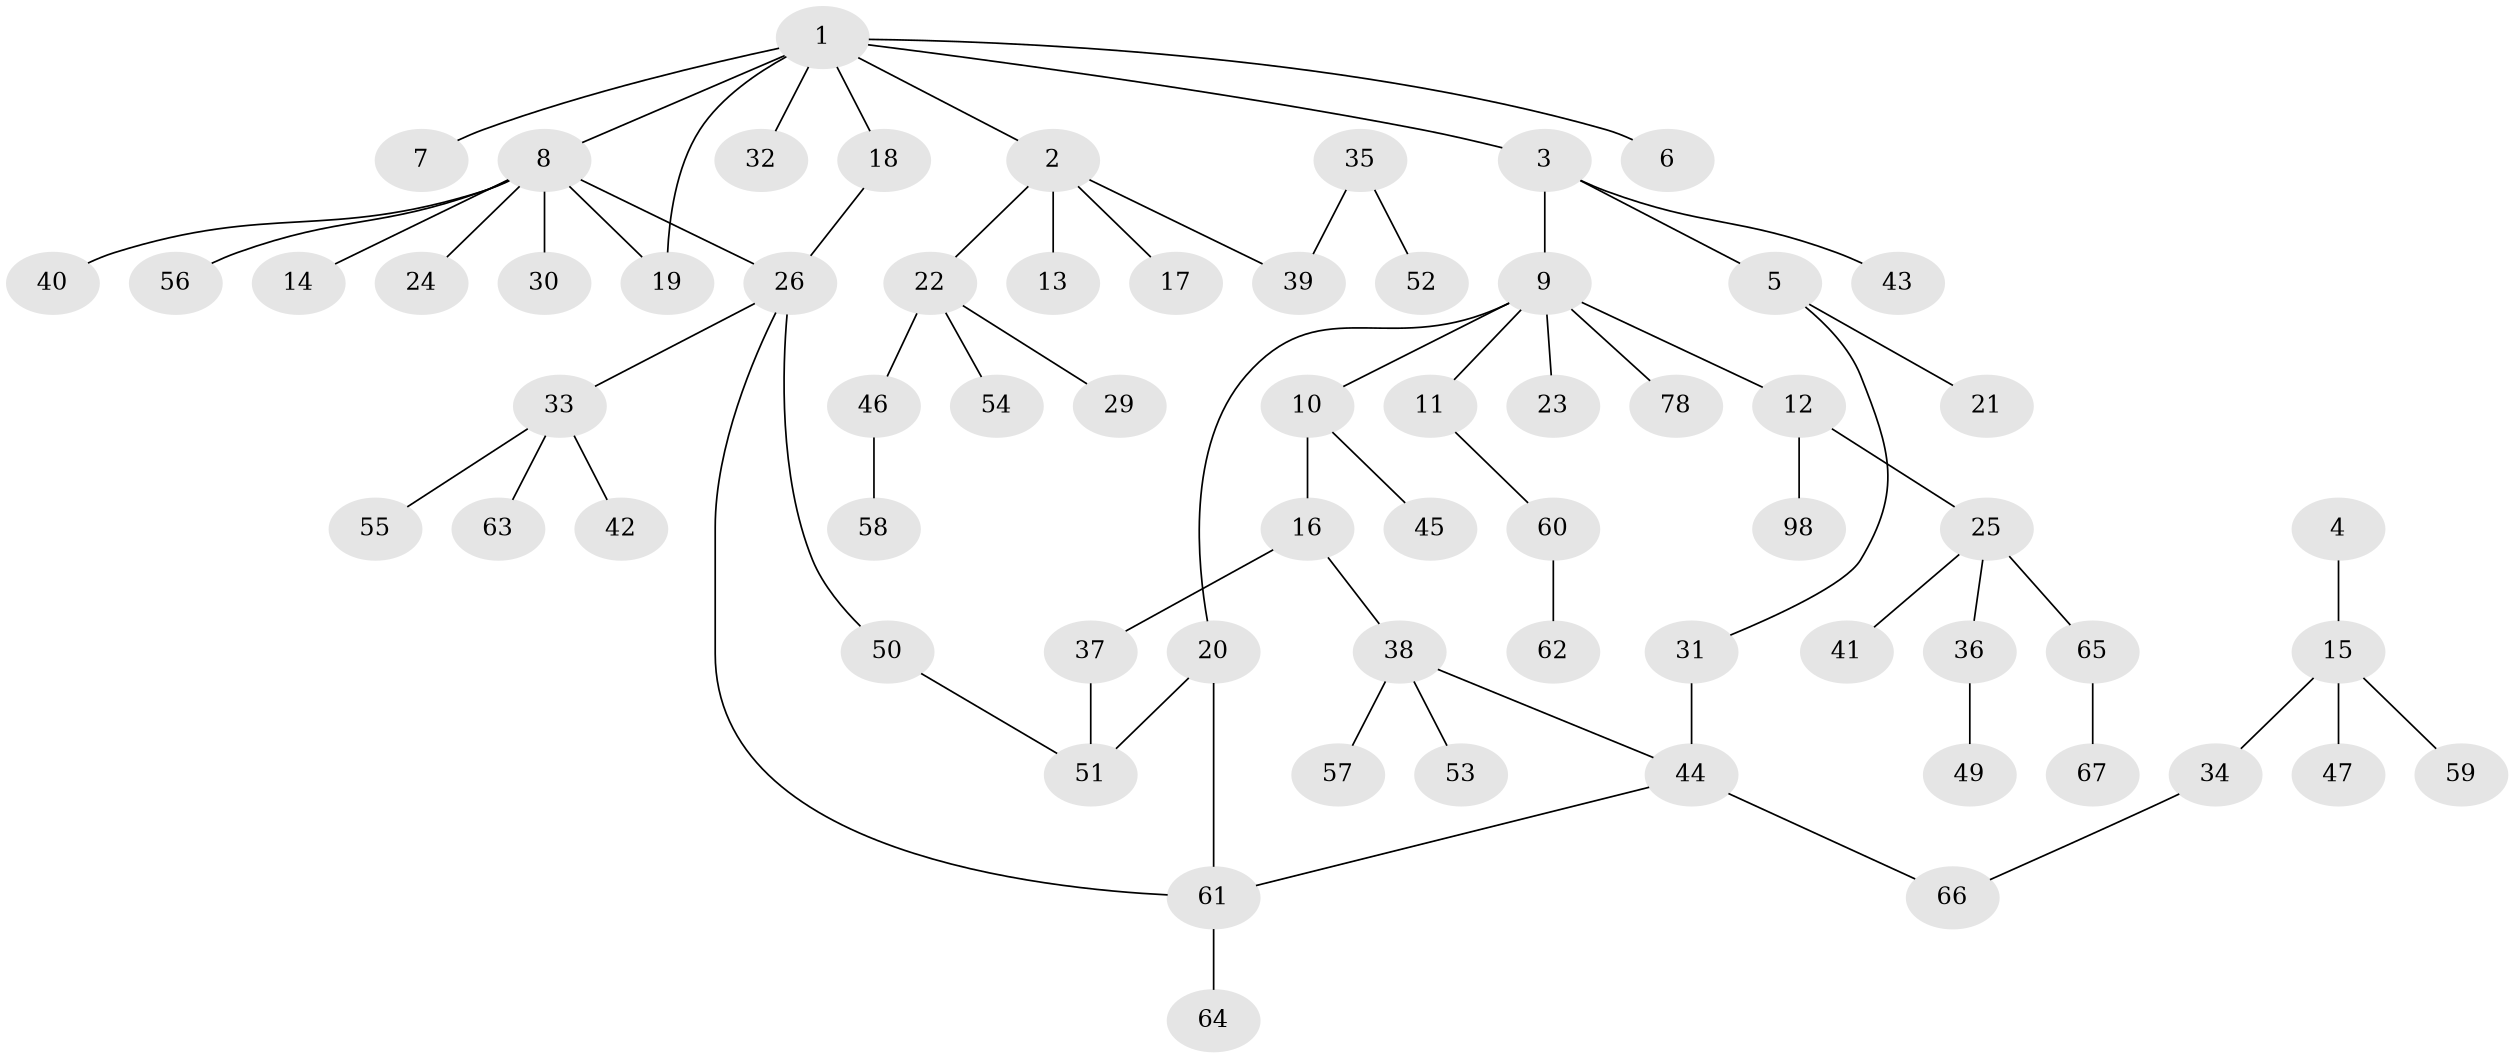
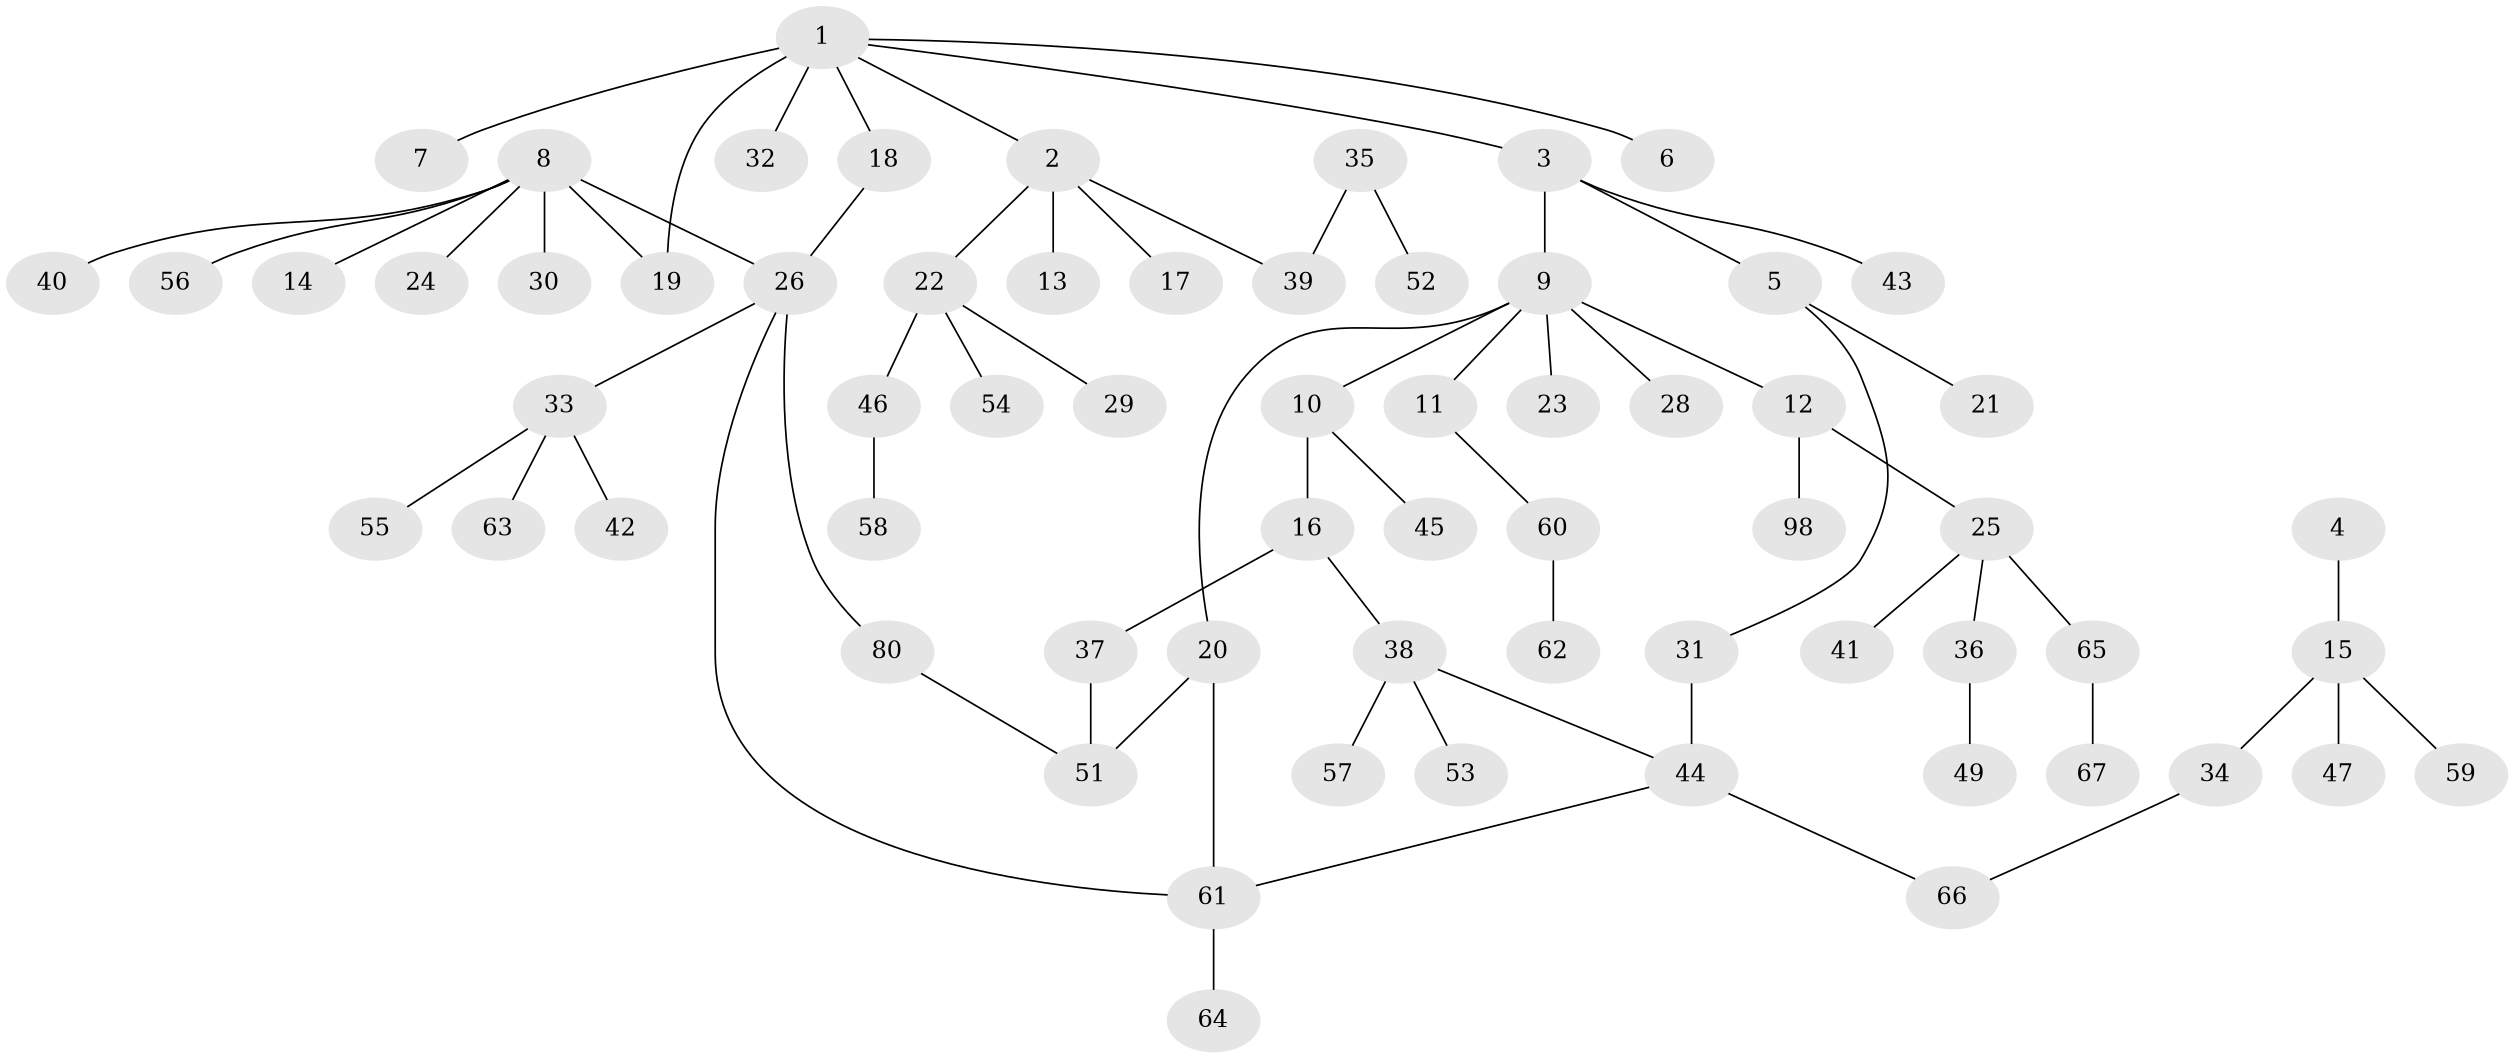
(683, 99) -> none
(1676, 406) -> (1676, 406)
(888, 652) -> (888, 652)
